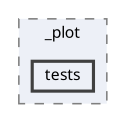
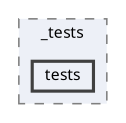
(63, 34) -> (63, 34)
